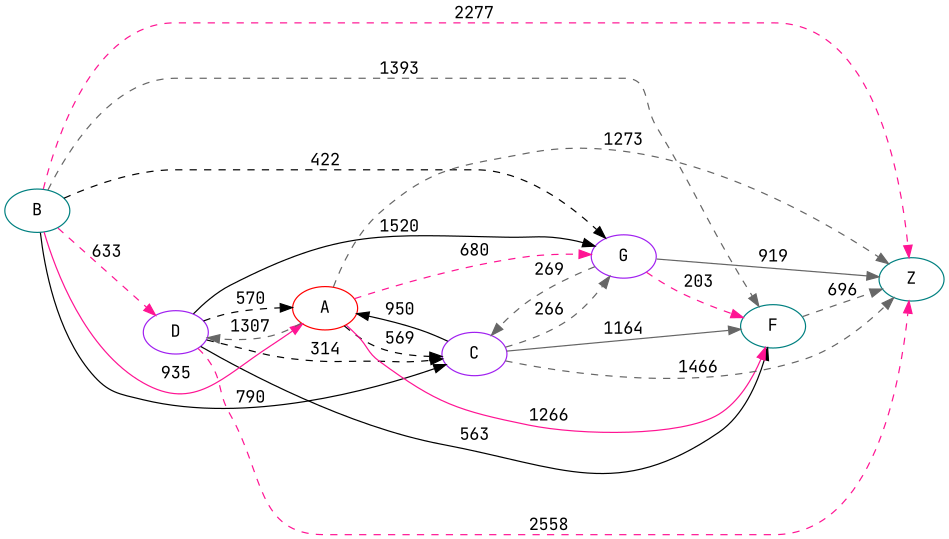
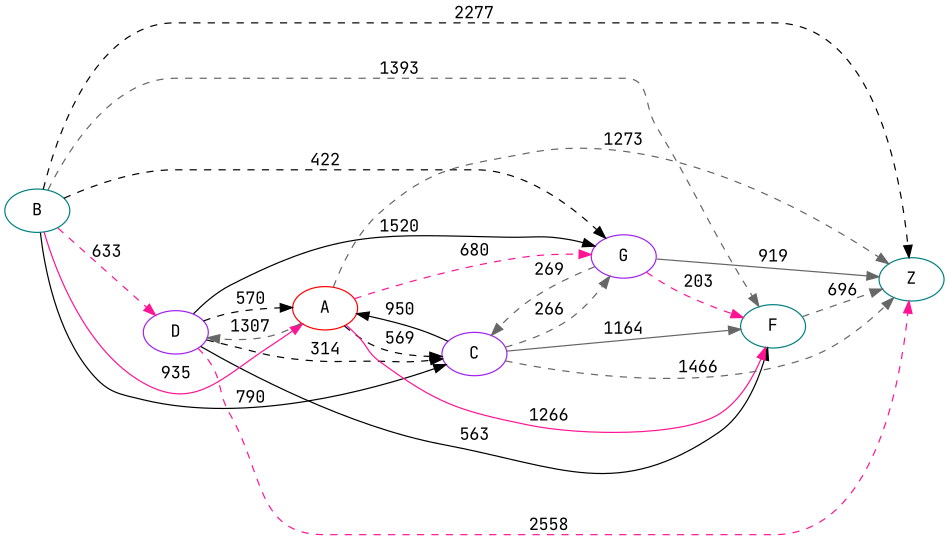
(502, 23) -> (502, 23)
